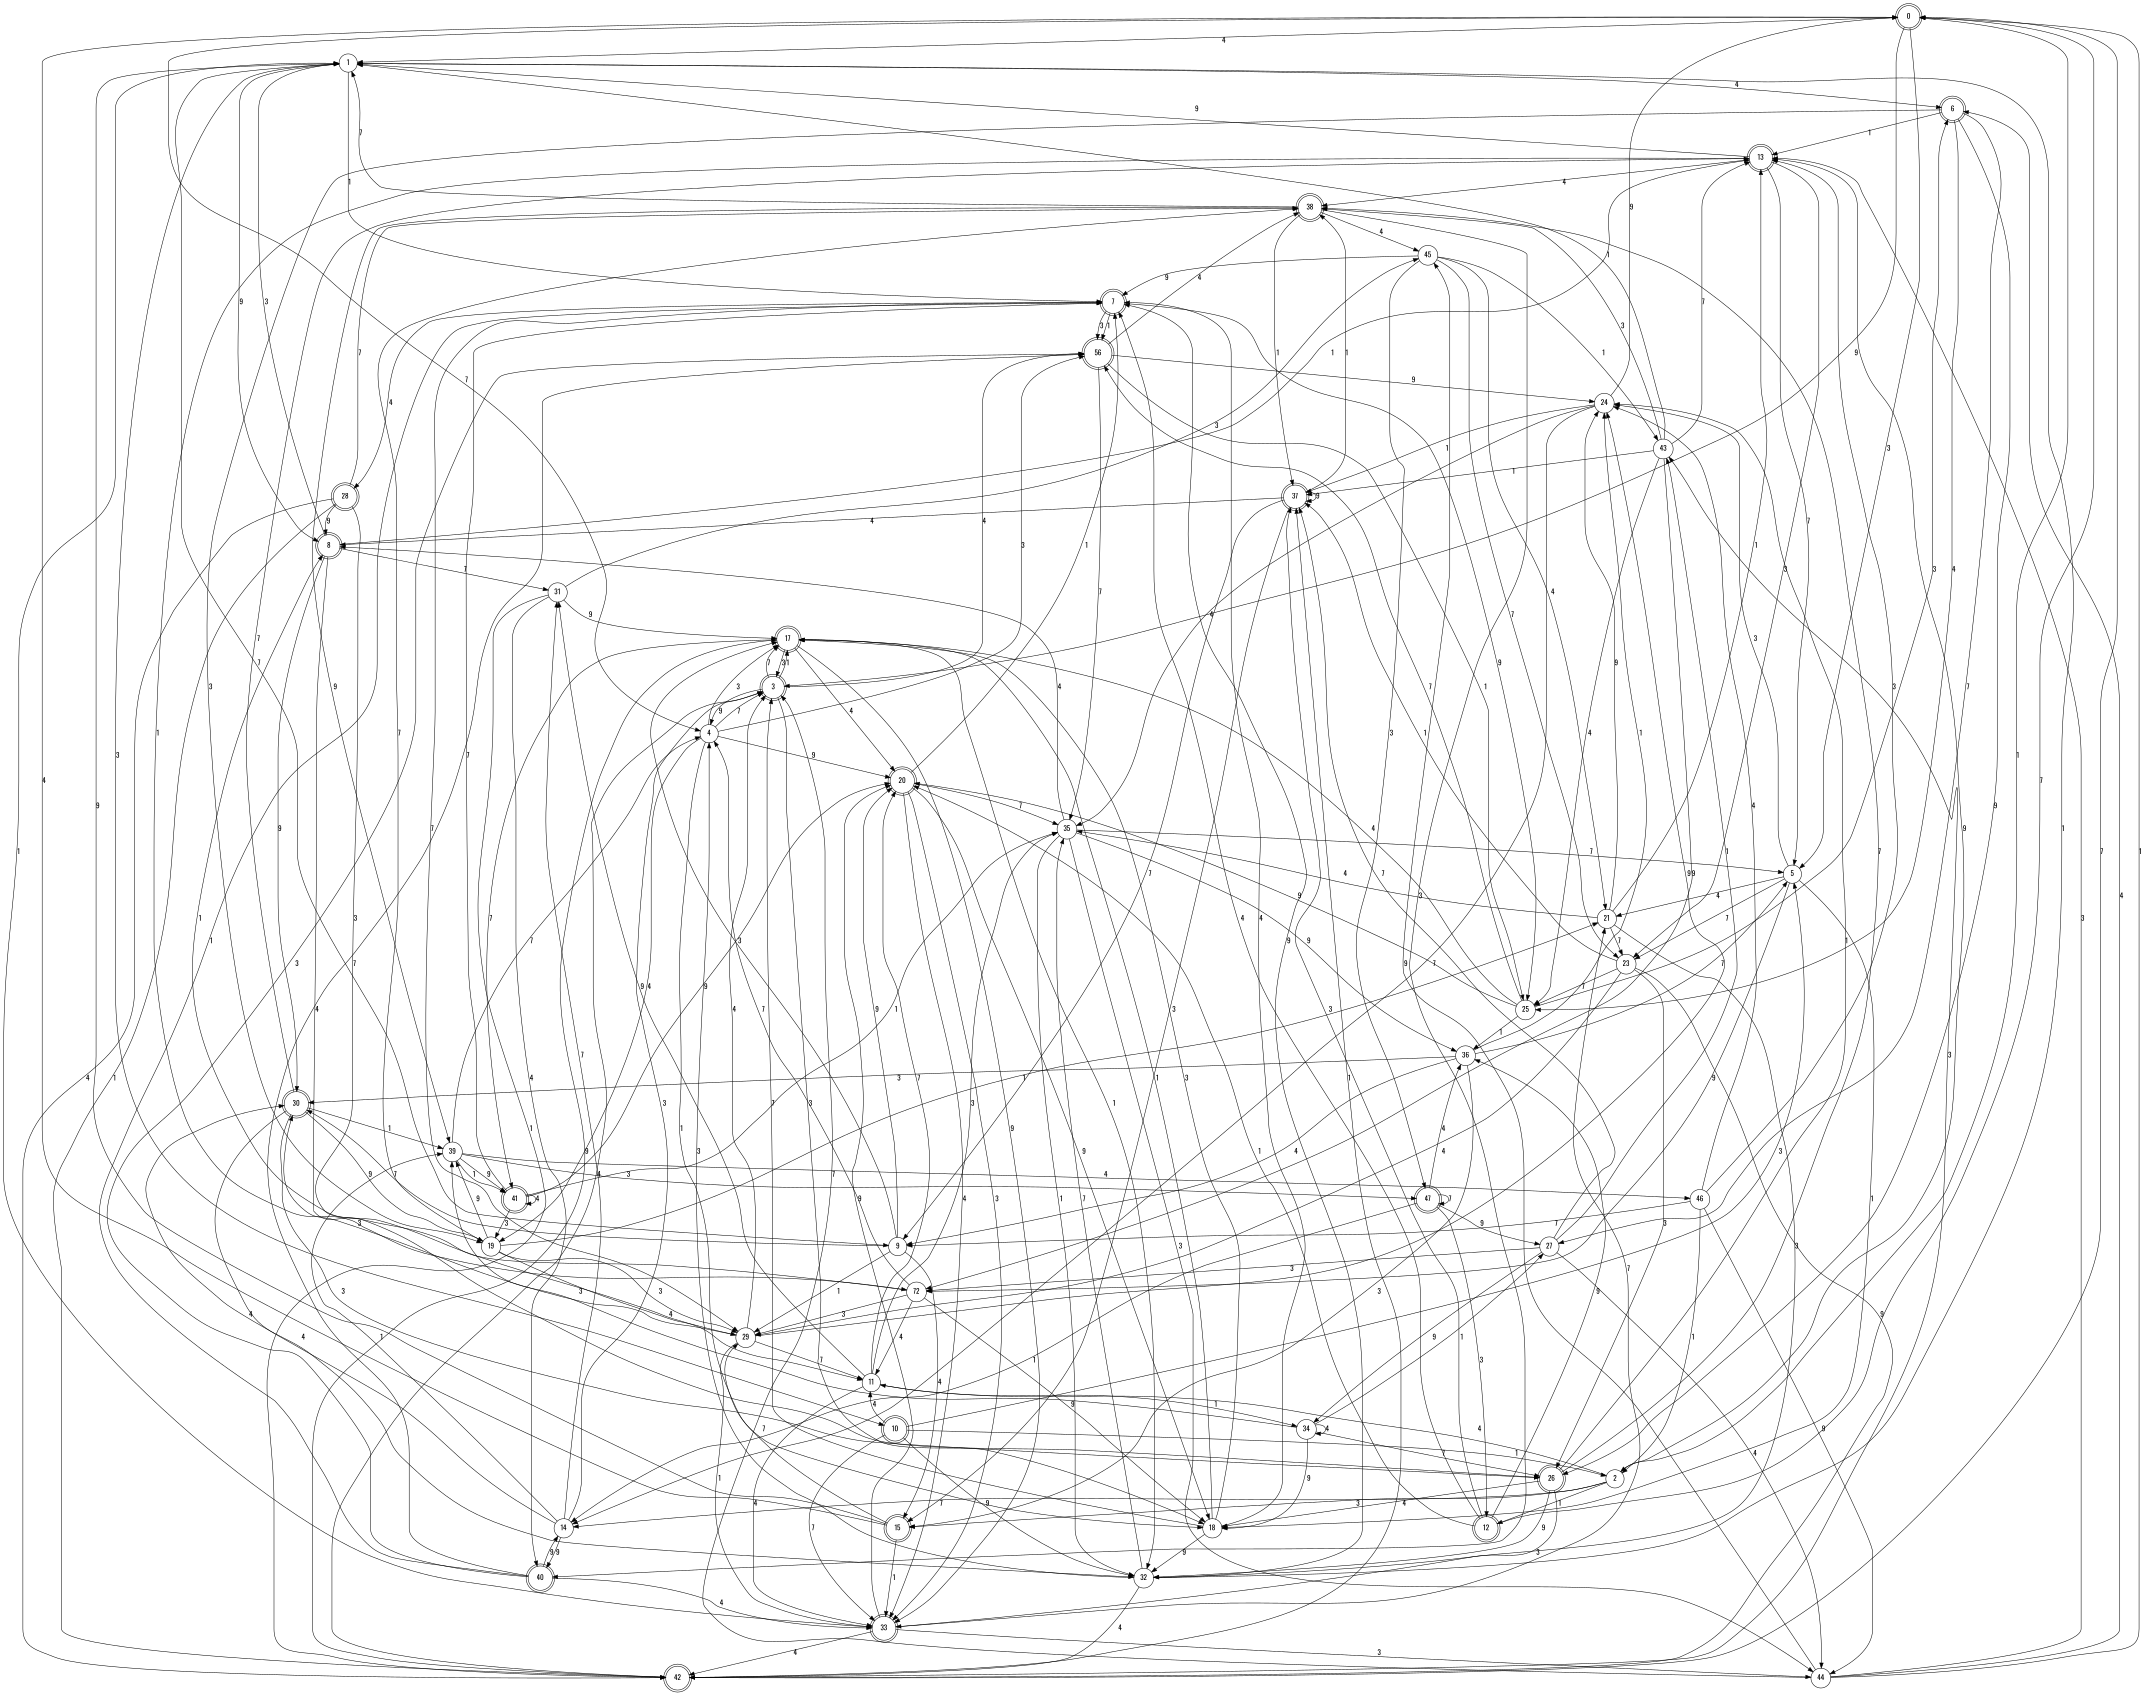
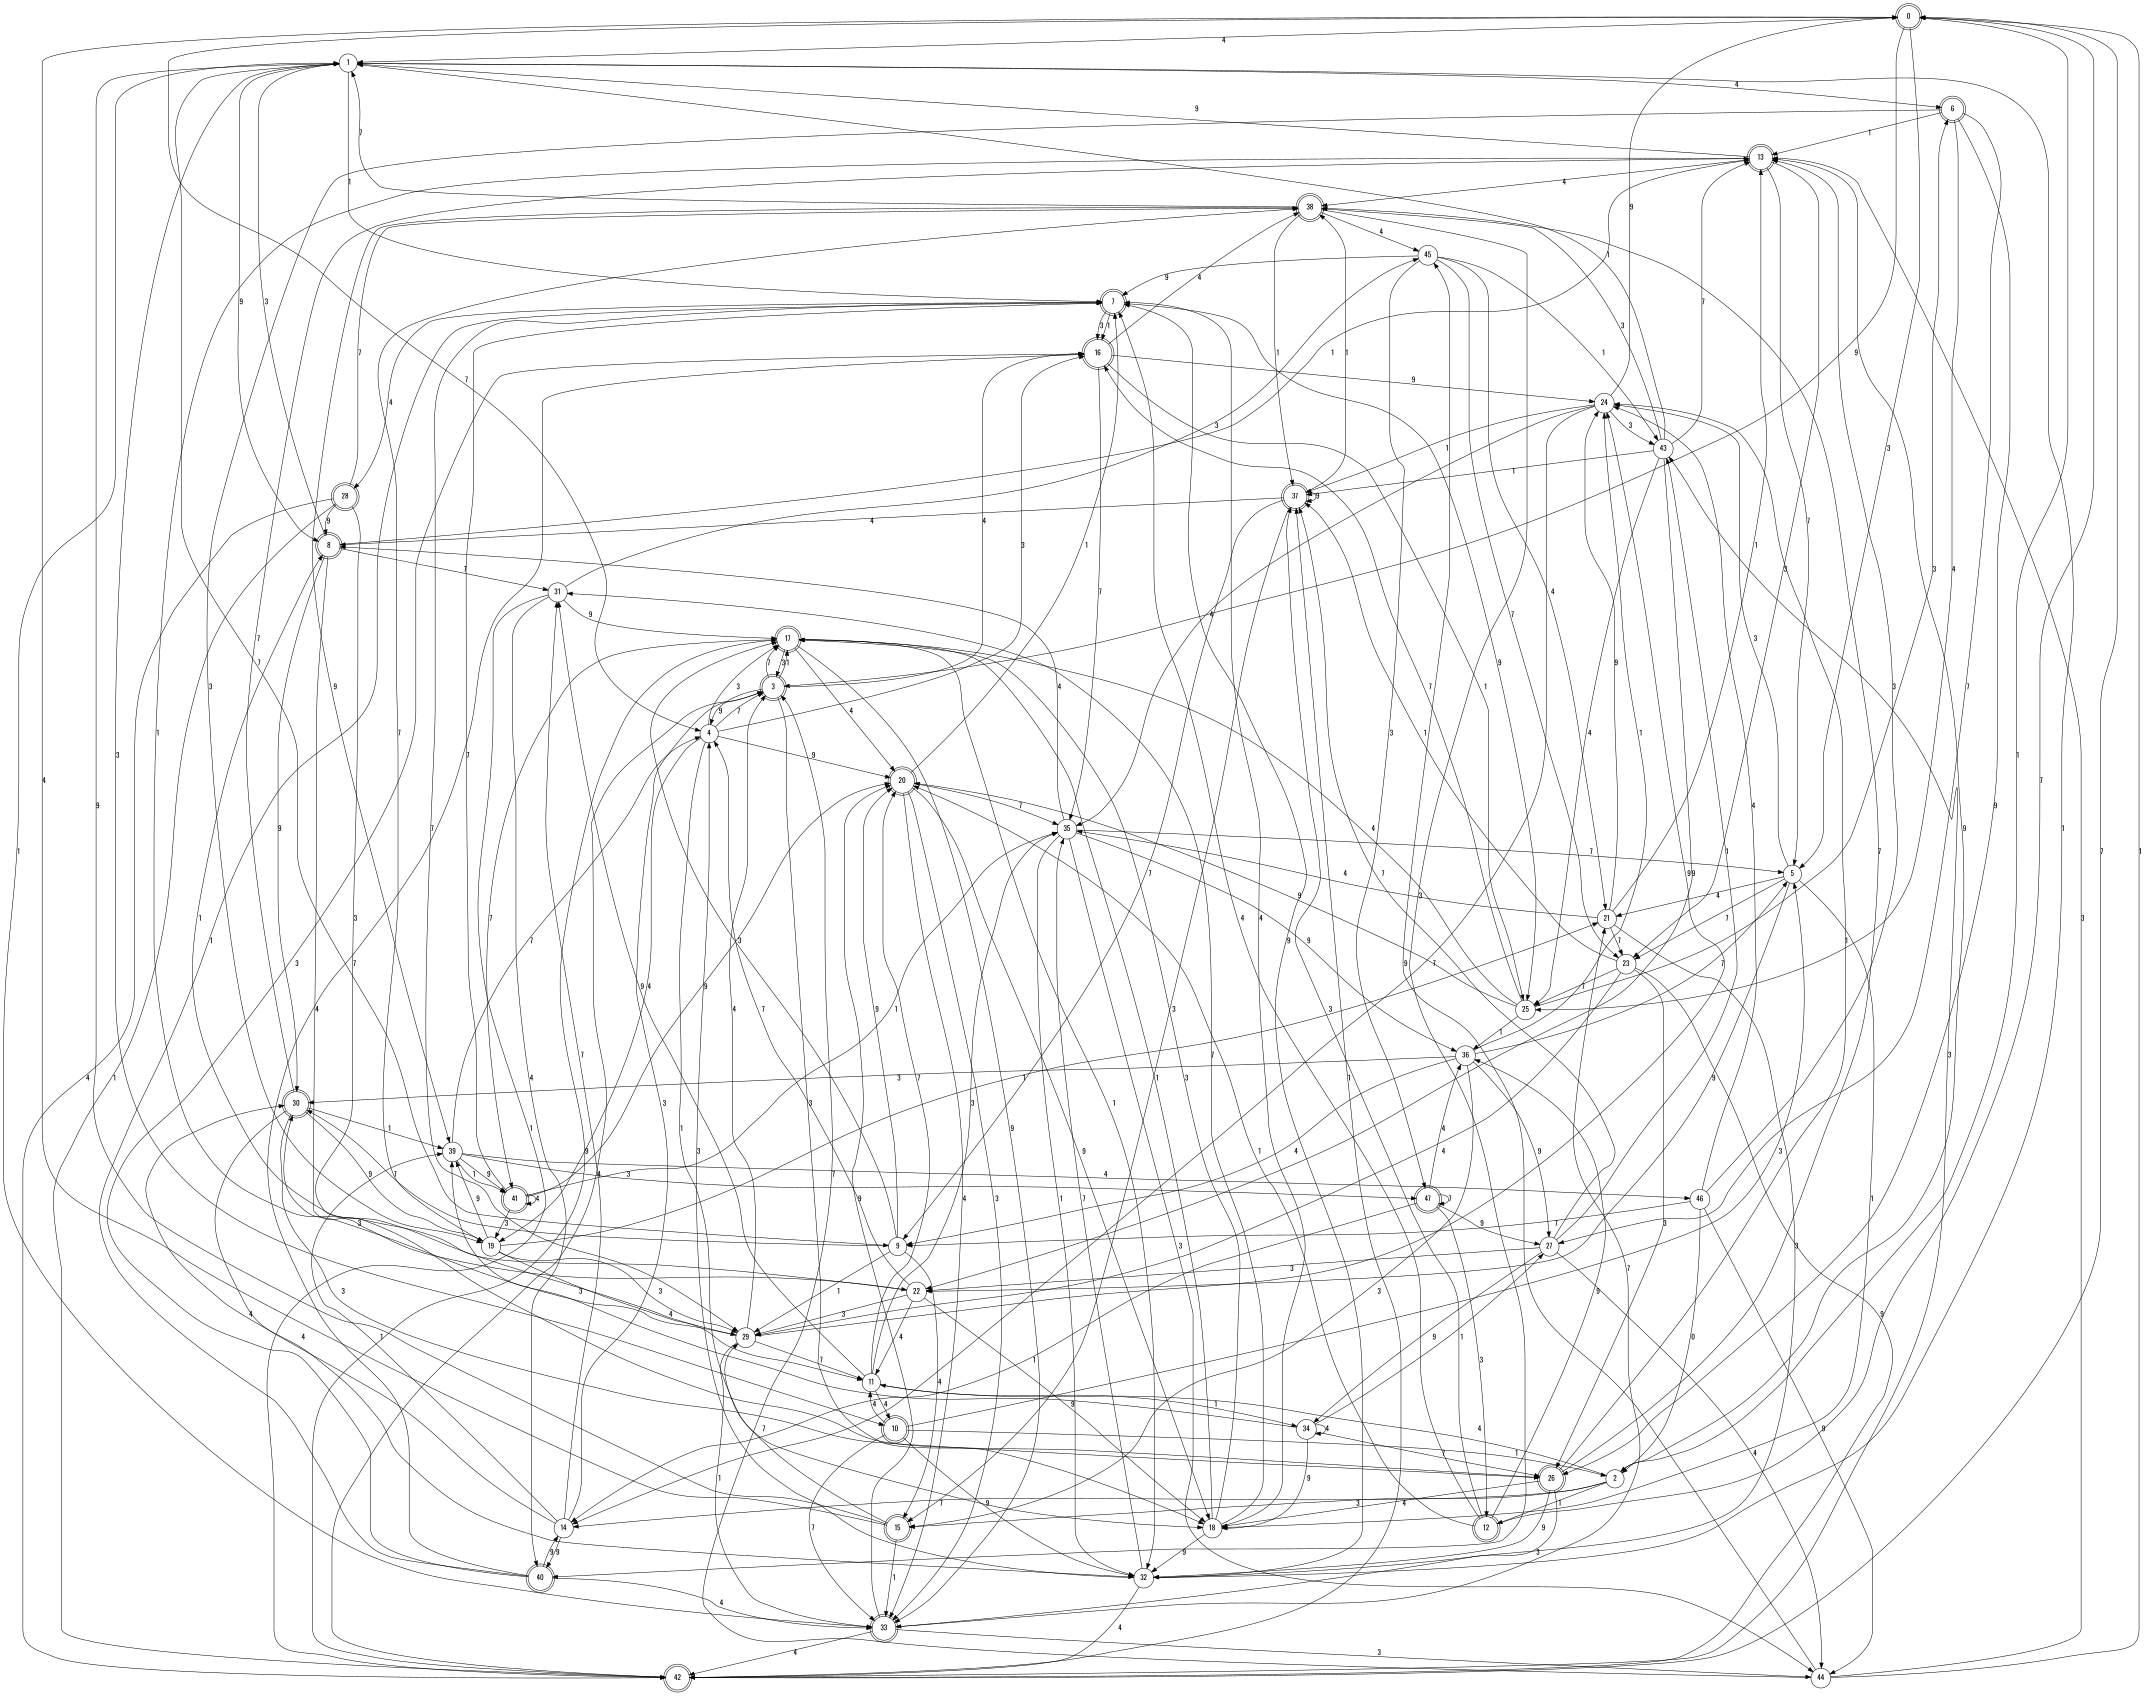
(1098, 353) -> (1098, 353)
none -> (1628, 429)
(2120, 992) -> none
none -> (1530, 1138)
(917, 1292) -> (917, 1292)
(773, 1309) -> (1194, 839)
(1693, 1338) -> (1693, 1338)
(753, 1521) -> (881, 1403)
